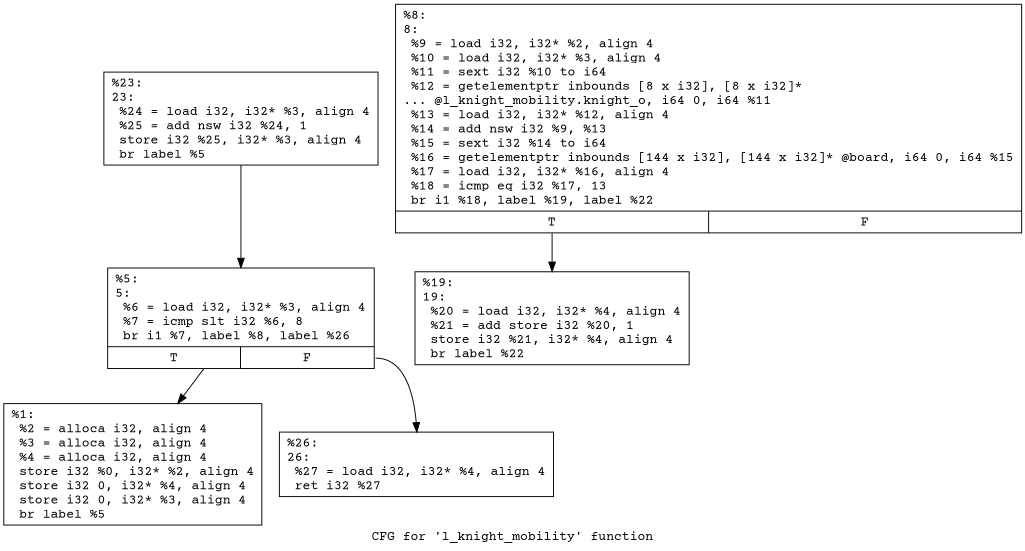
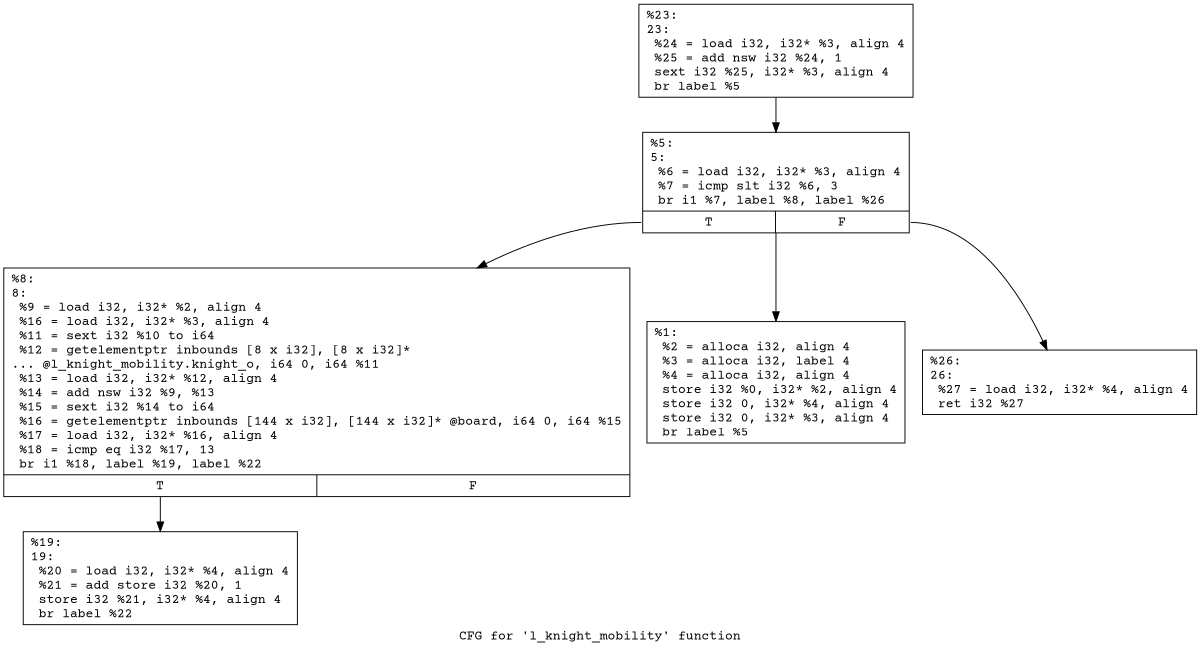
(533, 57) -> (141, 321)
(237, 139) -> (768, 72)
none -> (561, 234)
(210, 321) -> (745, 185)
(110, 443) -> (753, 360)
